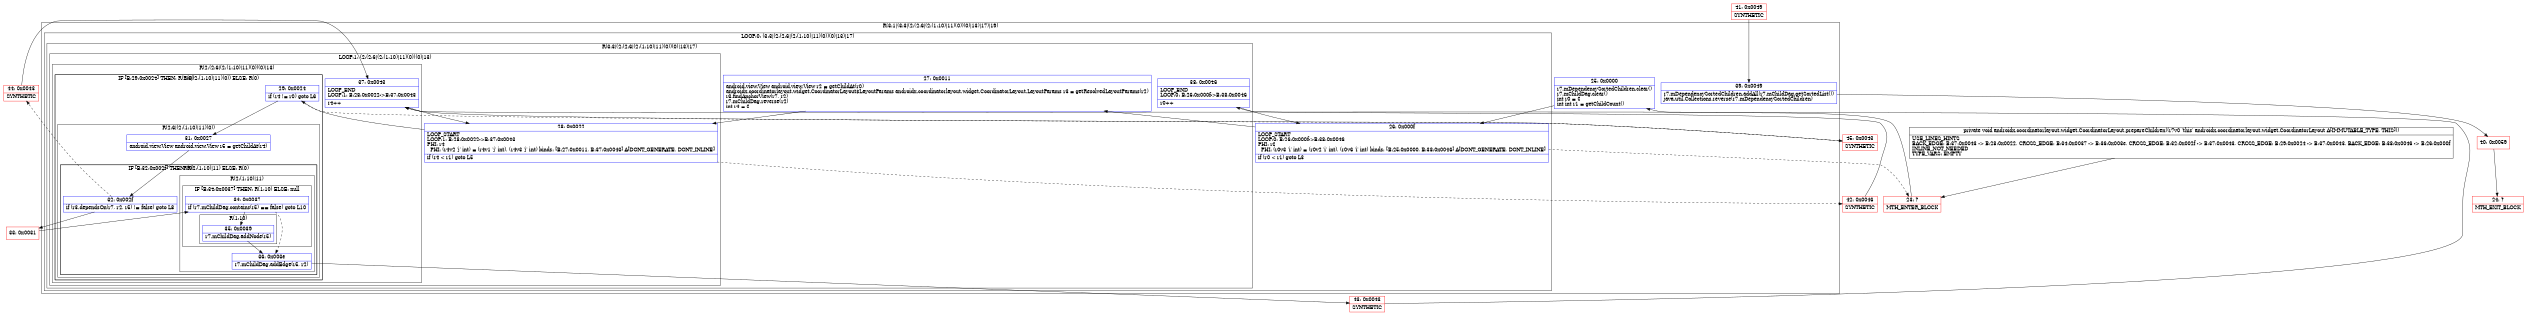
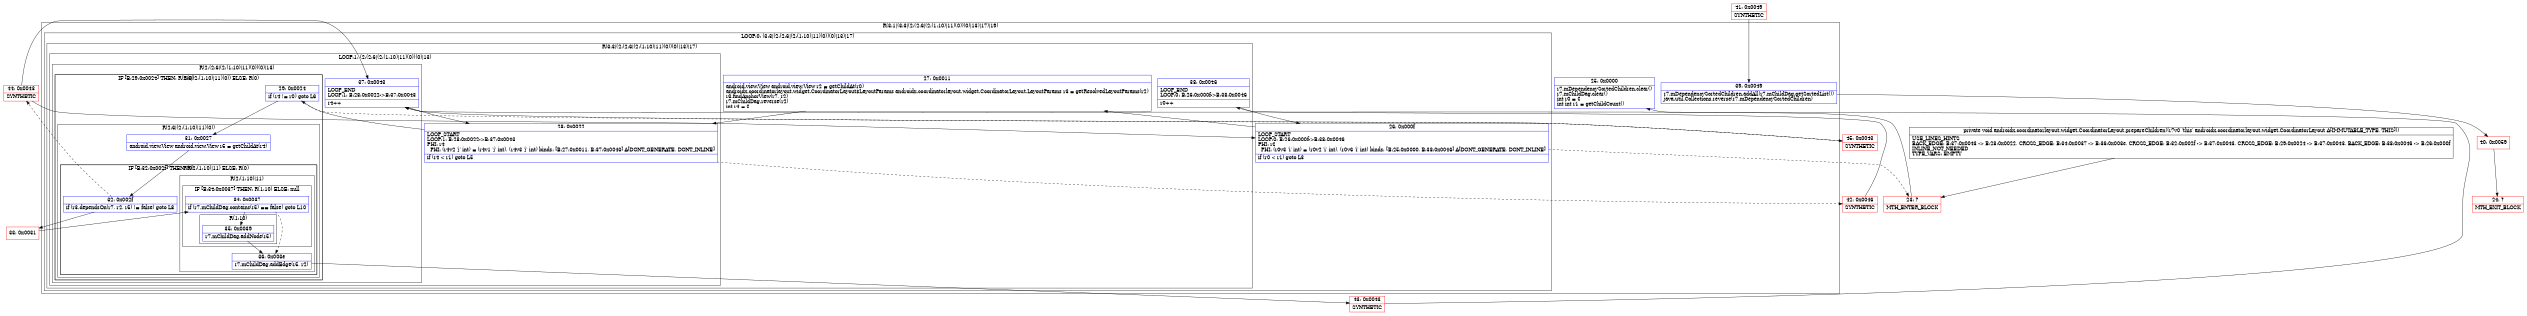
(1512, 116) -> (641, 123)
